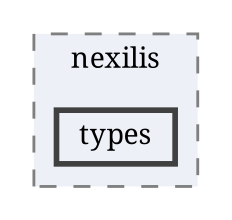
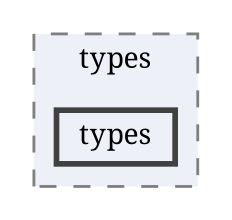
(116, 61) -> (116, 61)
